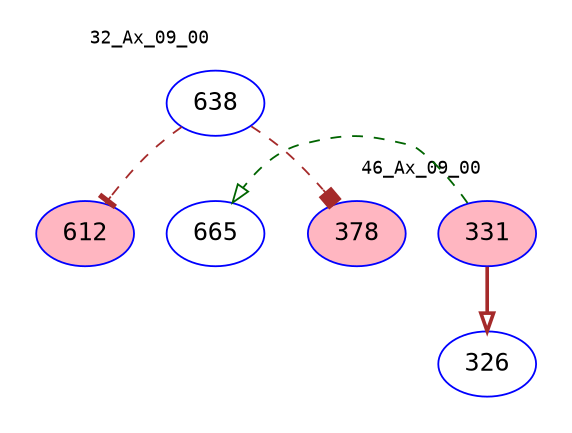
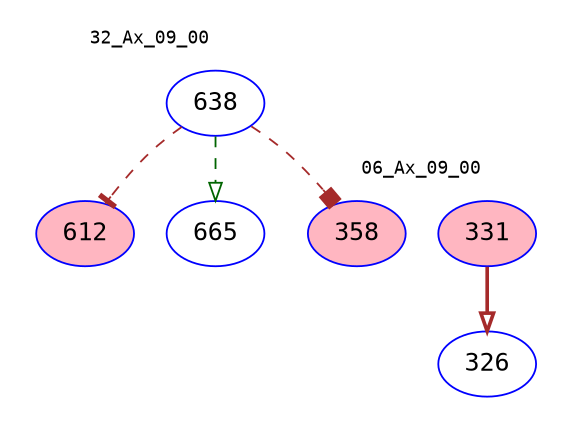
(360, 136) -> (216, 160)
(422, 169) -> (422, 169)
(357, 234) -> (357, 234)
